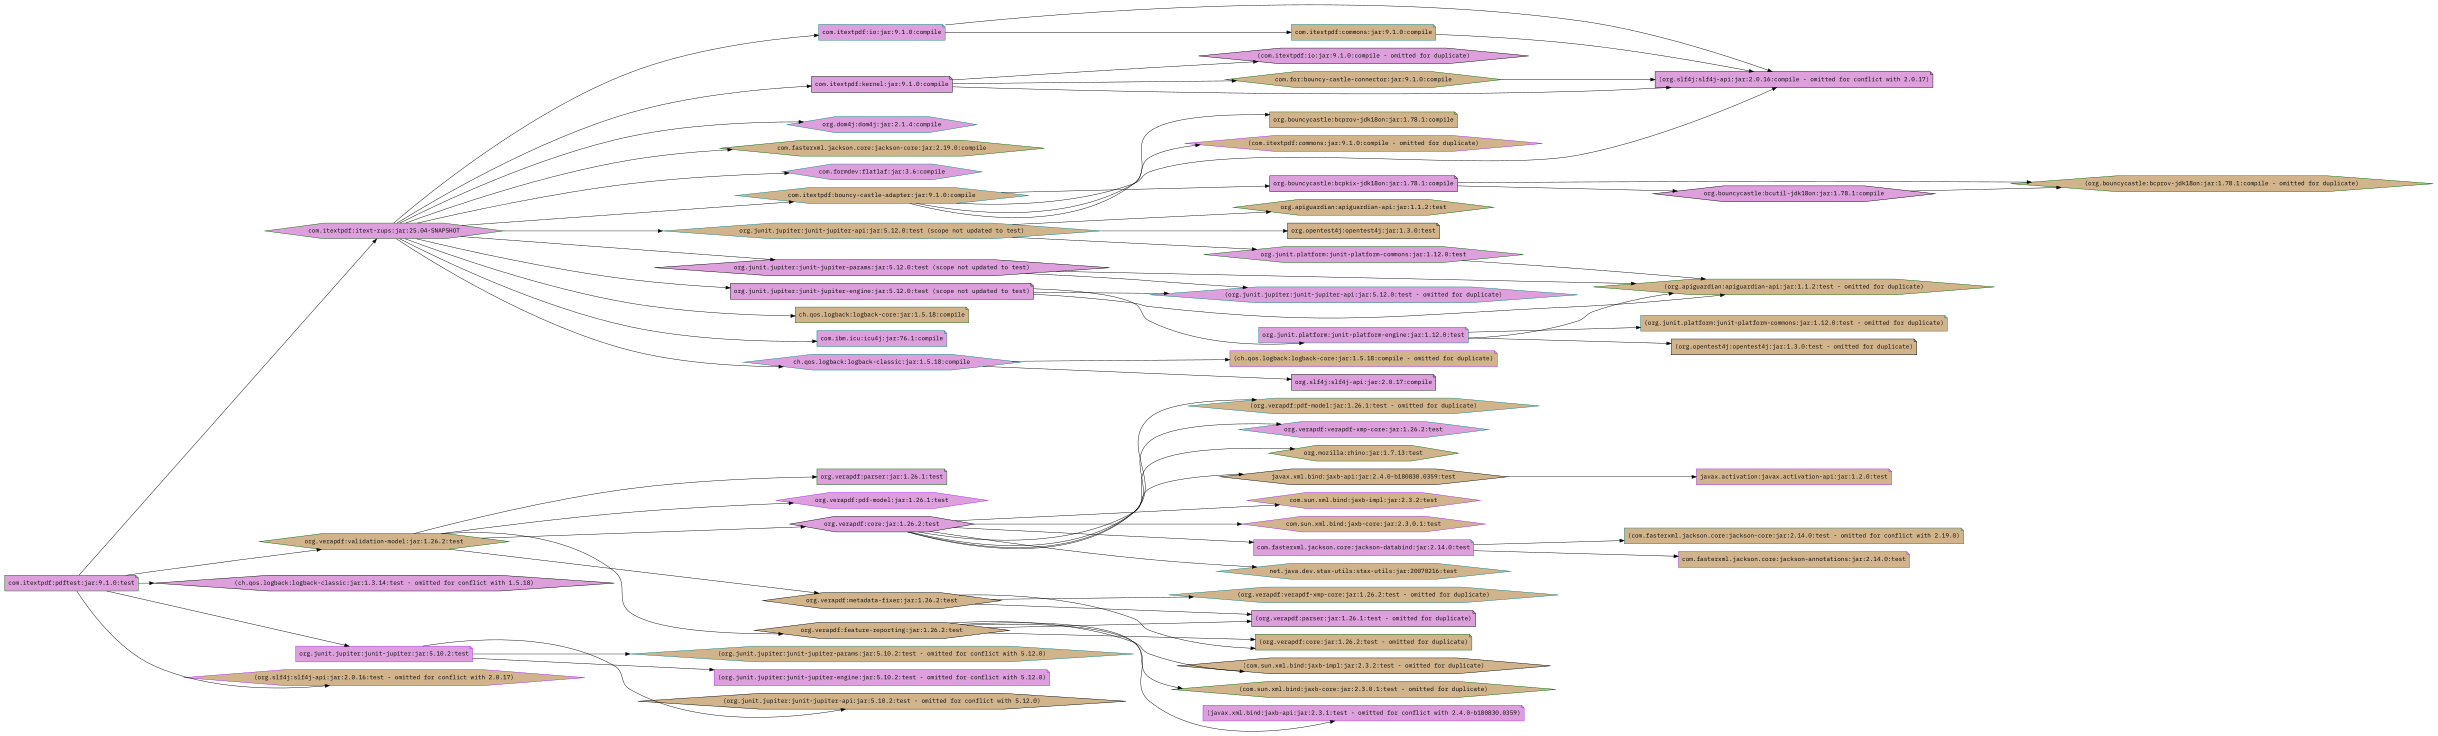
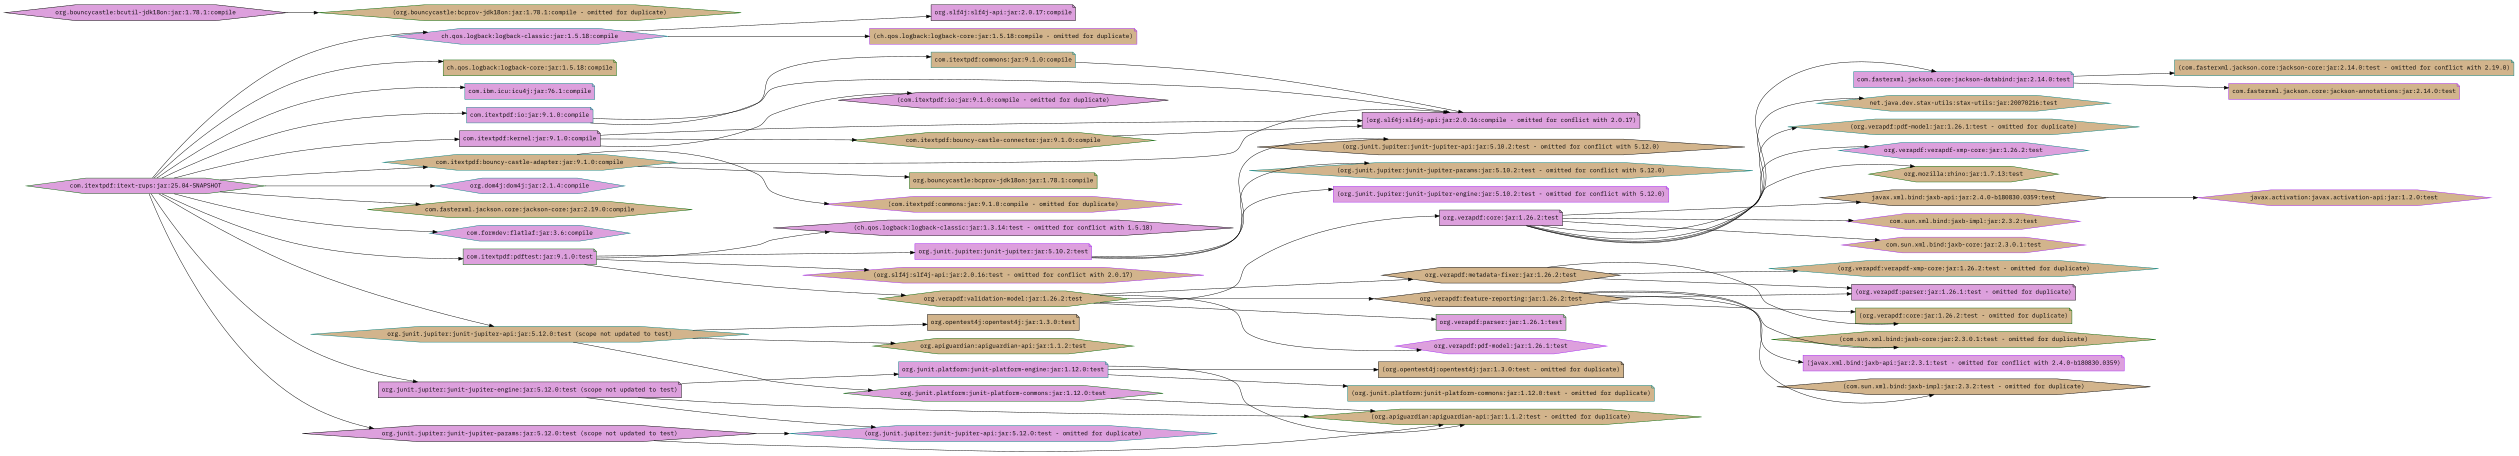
(1364, 80) -> (1003, 140)
(1364, 184) -> none
(226, 409) -> (306, 246)
(1794, 477) -> (2344, 198)
(882, 524) -> (1501, 218)
